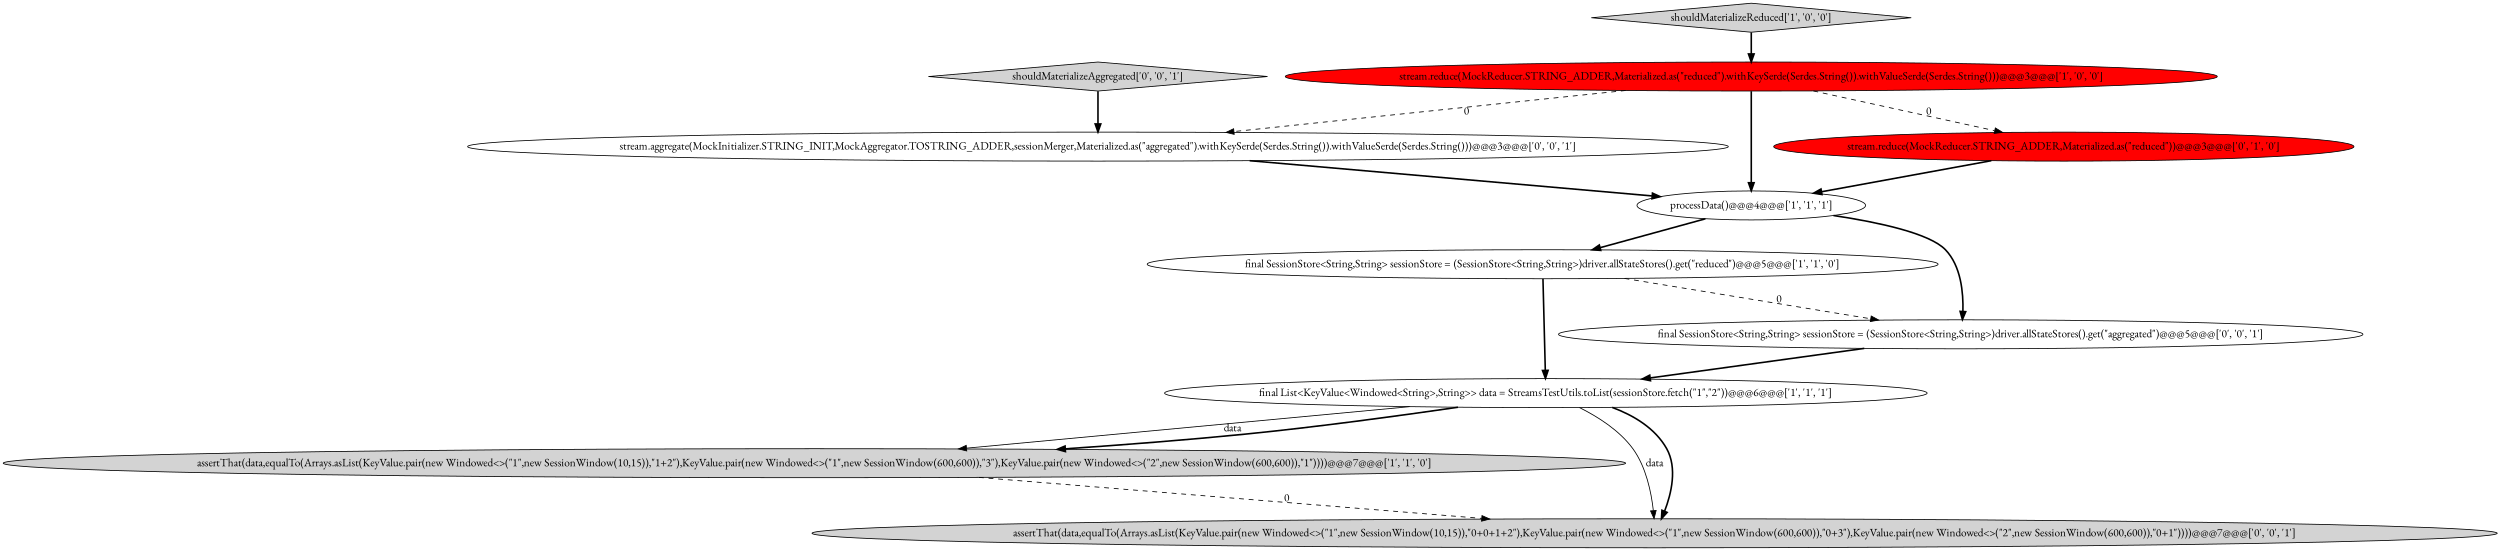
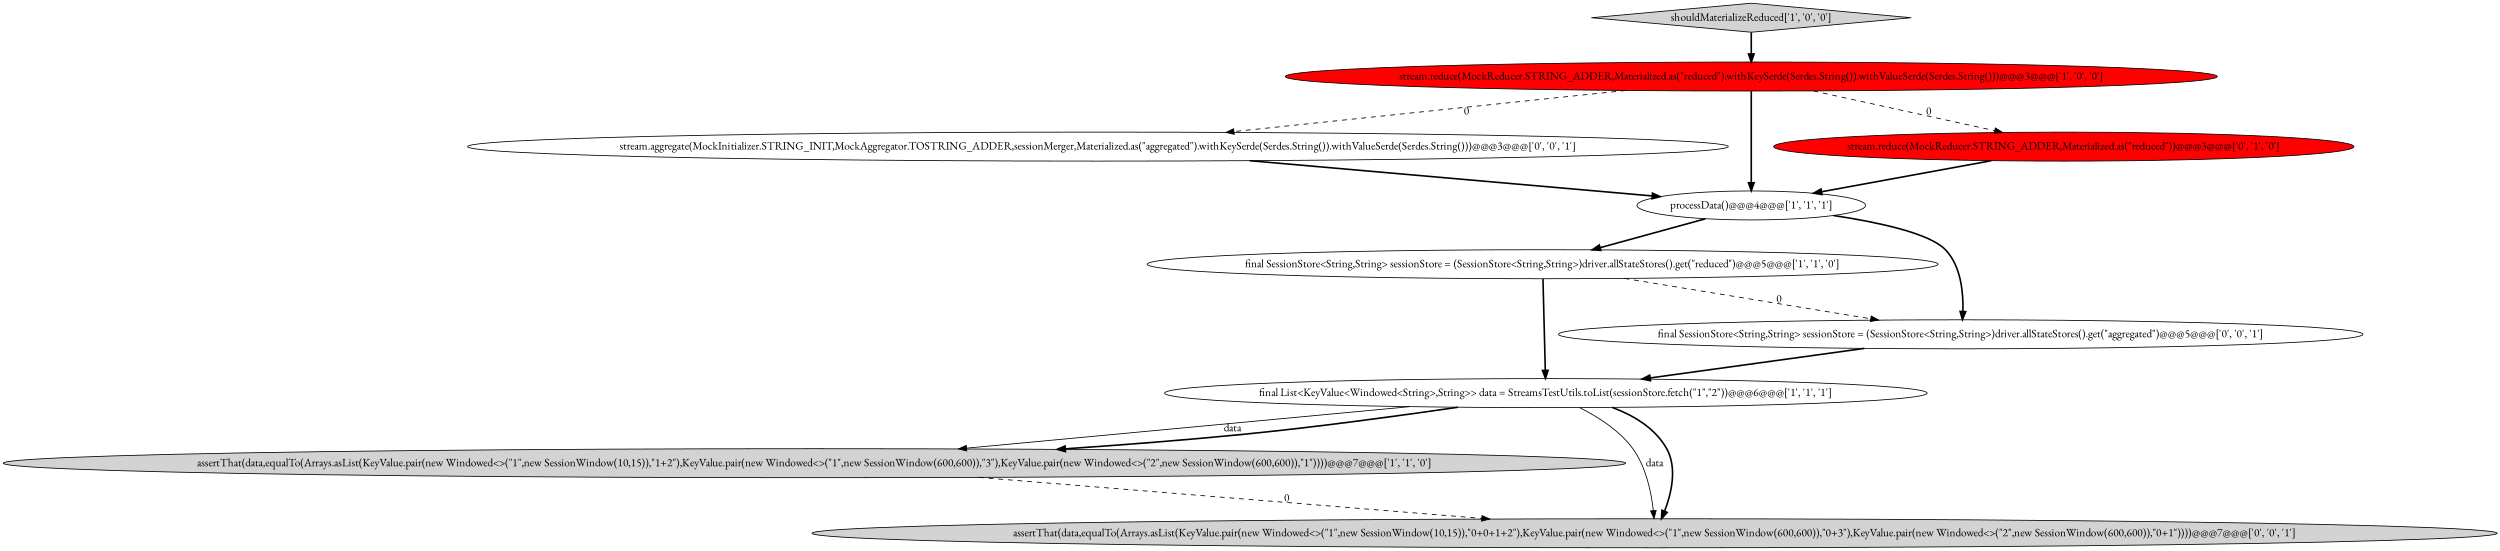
(1098, 77) -> none
